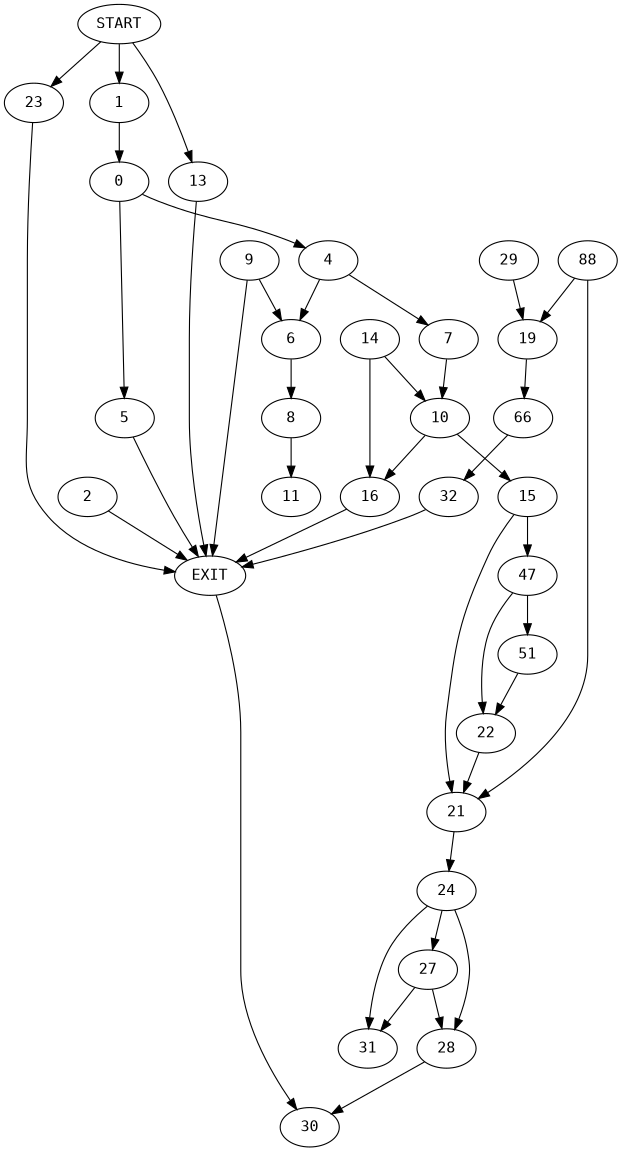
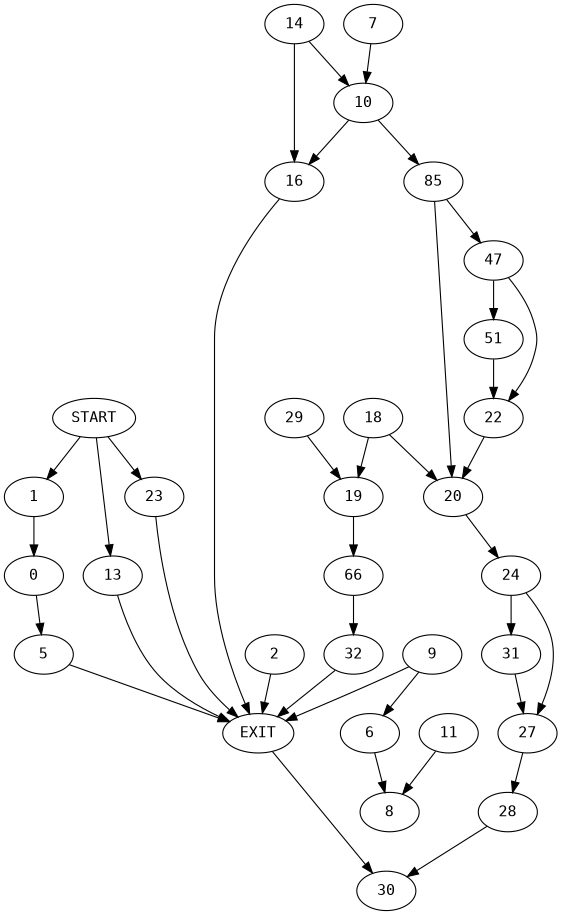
(328, 260) -> none
(588, 260) -> (373, 418)
(291, 452) -> (423, 768)
(528, 497) -> (433, 182)
(456, 812) -> (453, 497)
(469, 964) -> none
(401, 1005) -> (518, 688)
